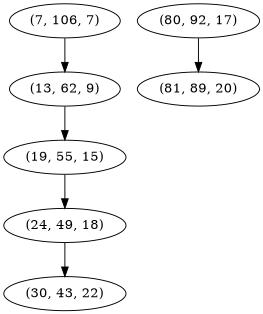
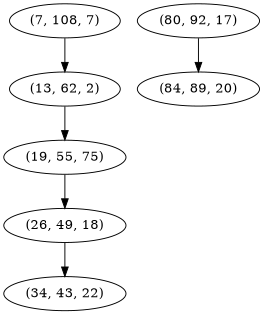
(65, 21) -> (65, 21)
(65, 89) -> (65, 89)
(198, 89) -> (198, 89)
(65, 157) -> (65, 157)
(65, 225) -> (65, 225)
(65, 294) -> (65, 294)
